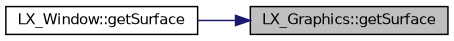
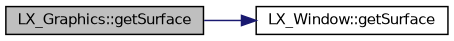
(217, 20) -> (223, 20)
